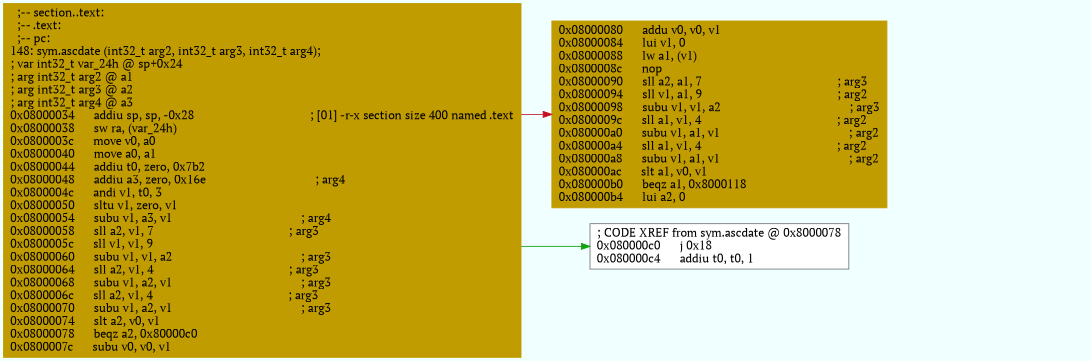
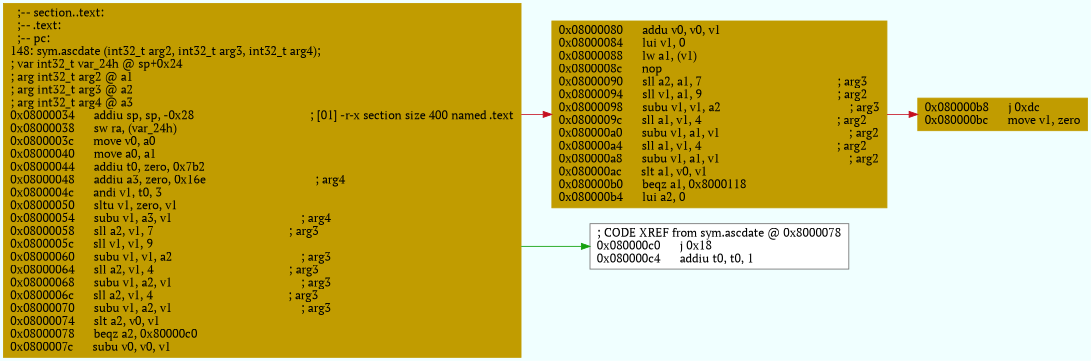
none -> (1003, 114)
